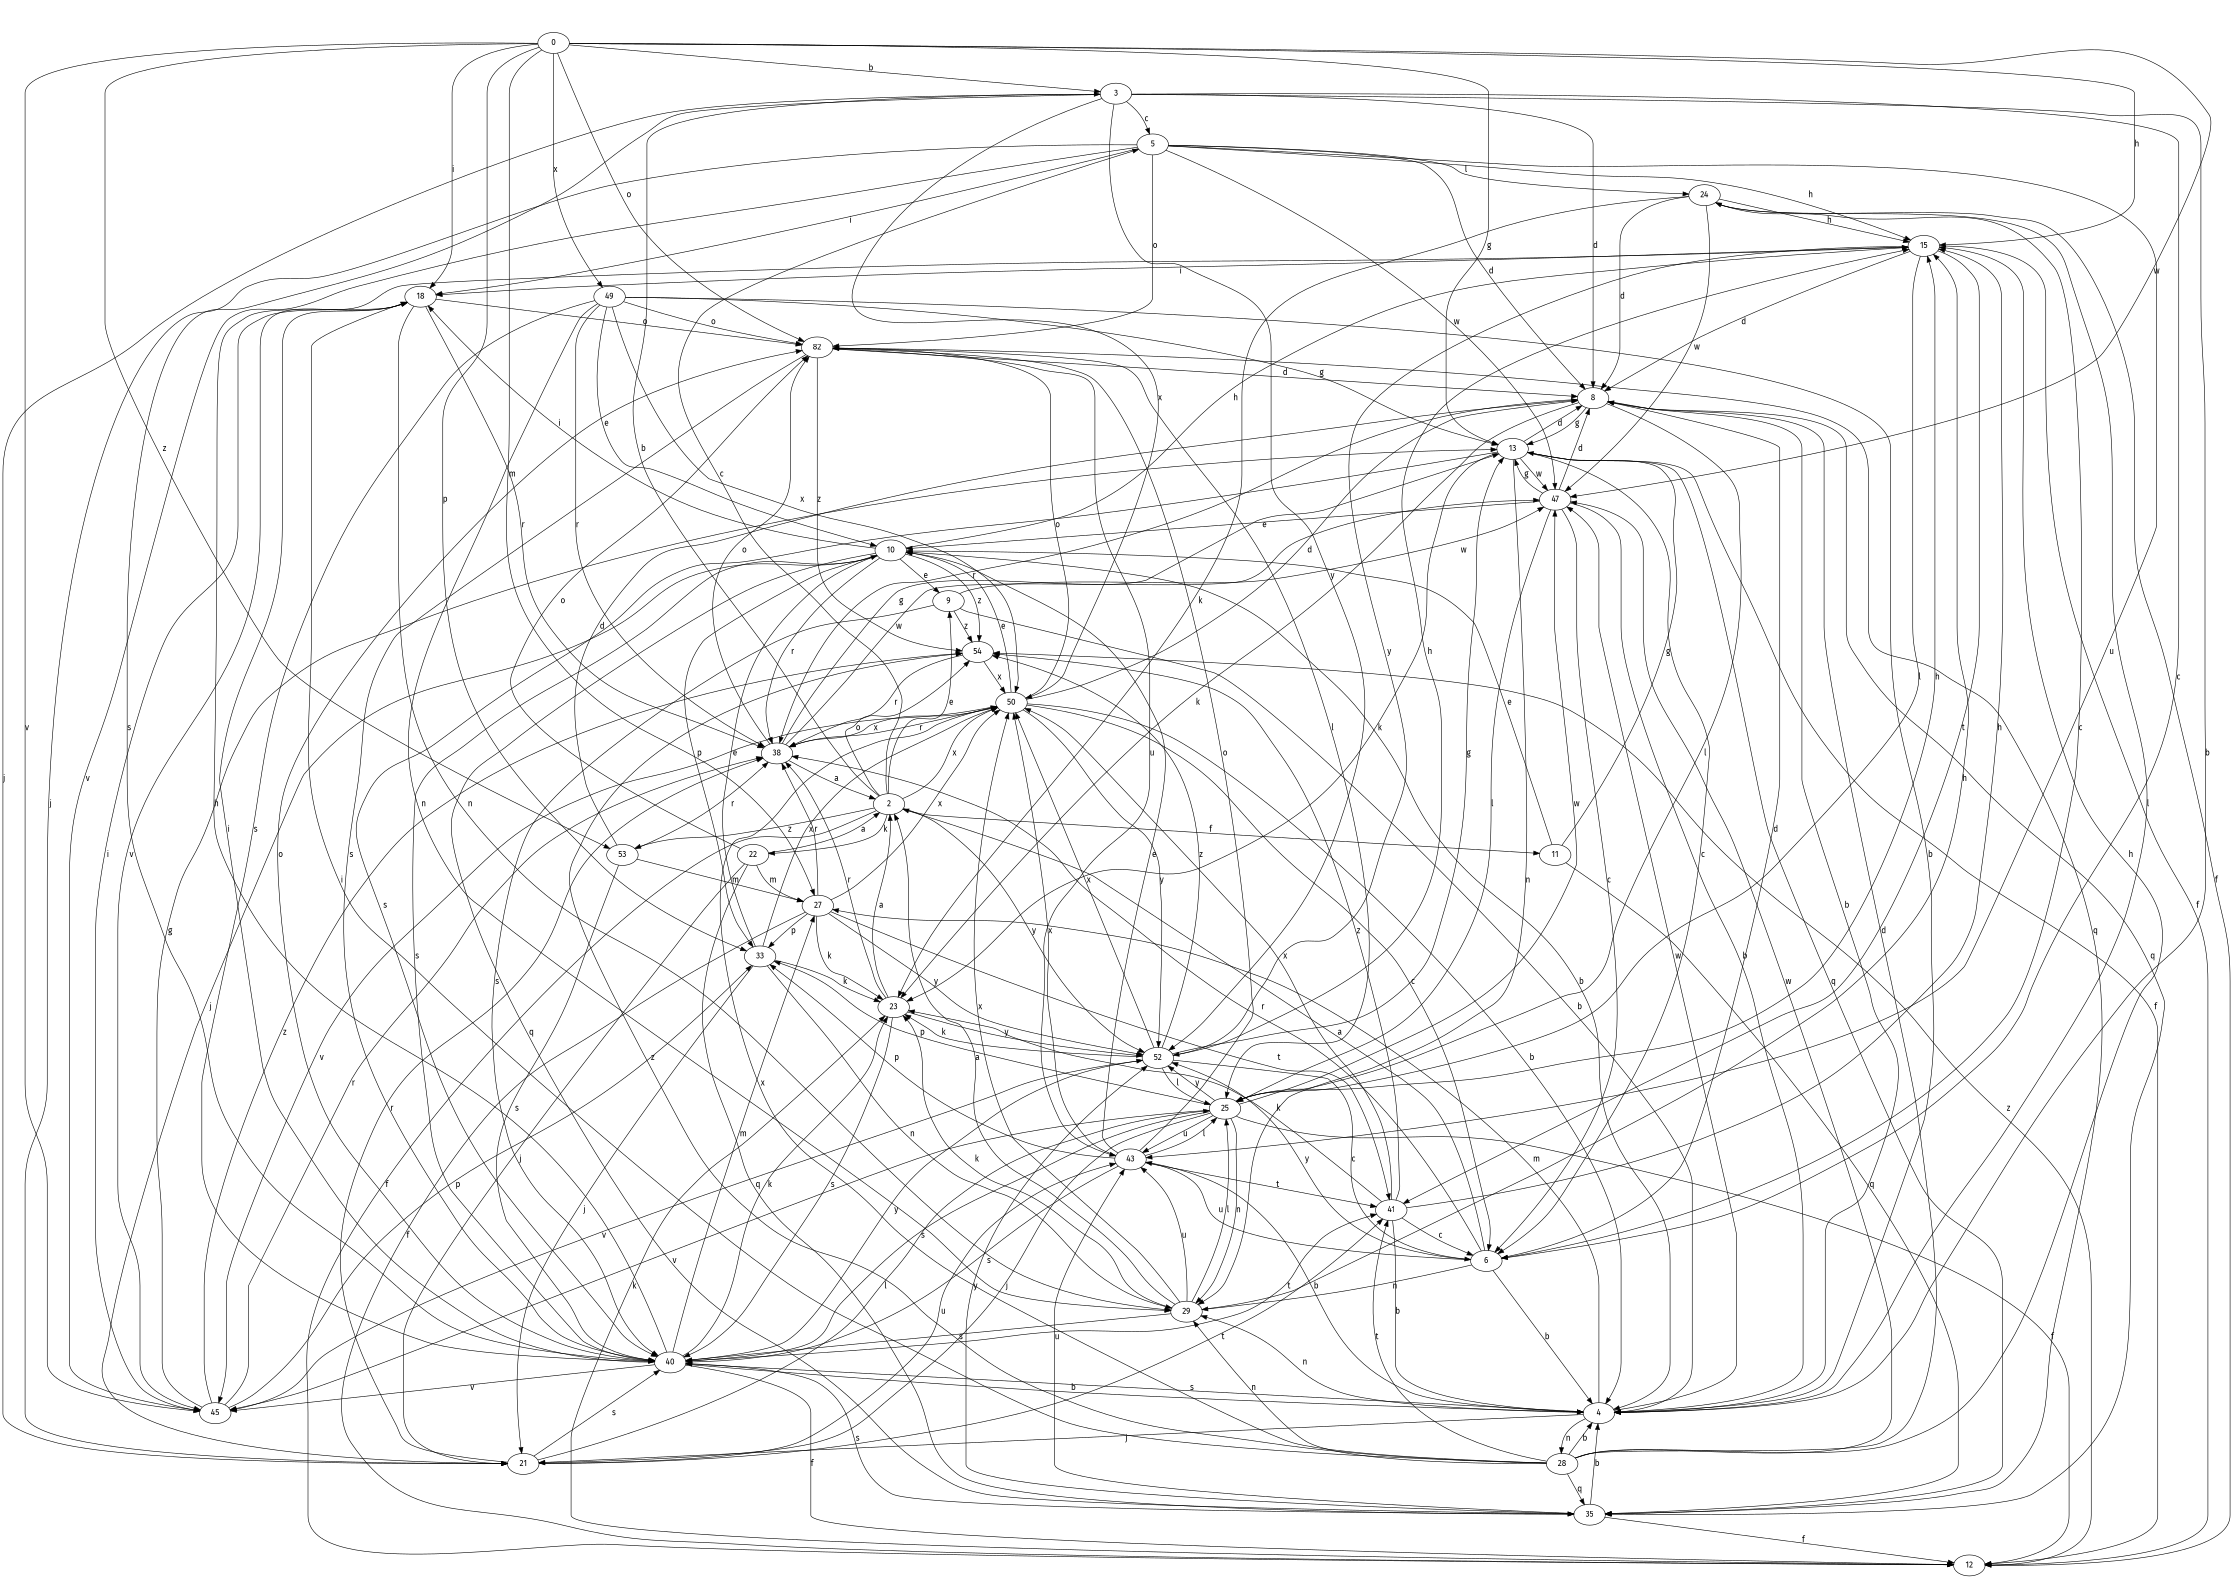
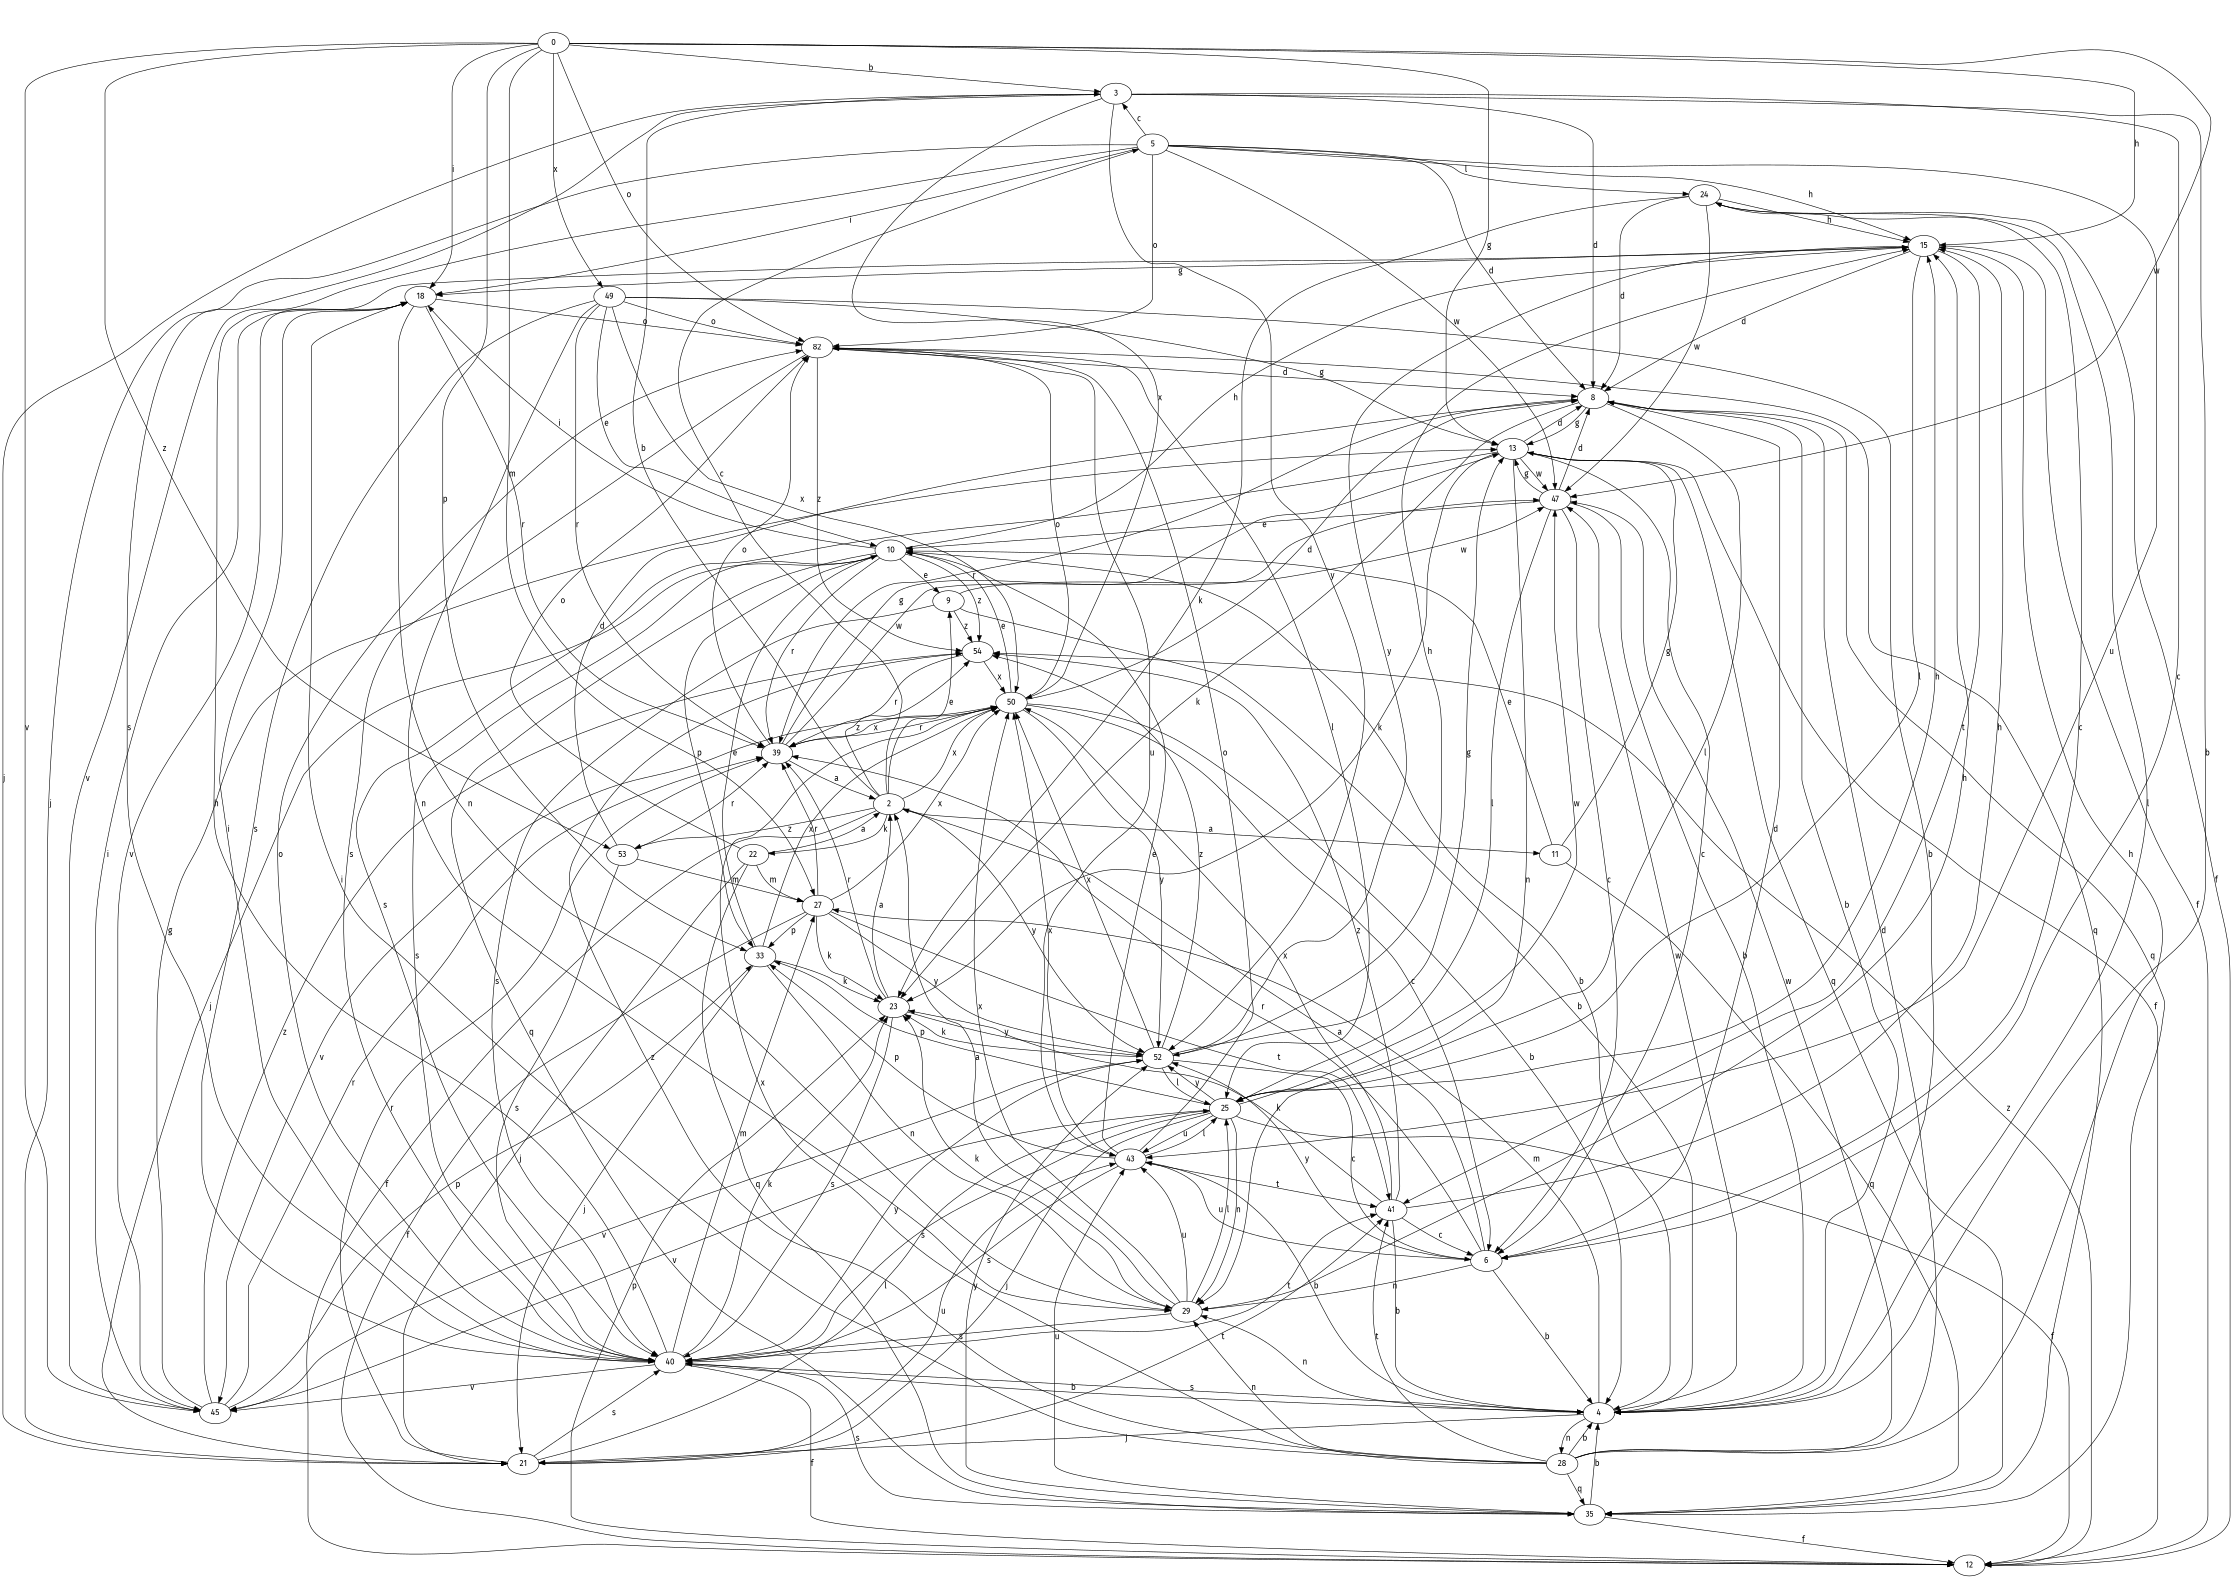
(1139, 114) -> (1136, 122)
(1181, 271) -> (1181, 271)
(858, 728) -> (858, 728)
(777, 753) -> (777, 753)
(1211, 830) -> (1211, 830)
(635, 1286) -> (635, 1286)
